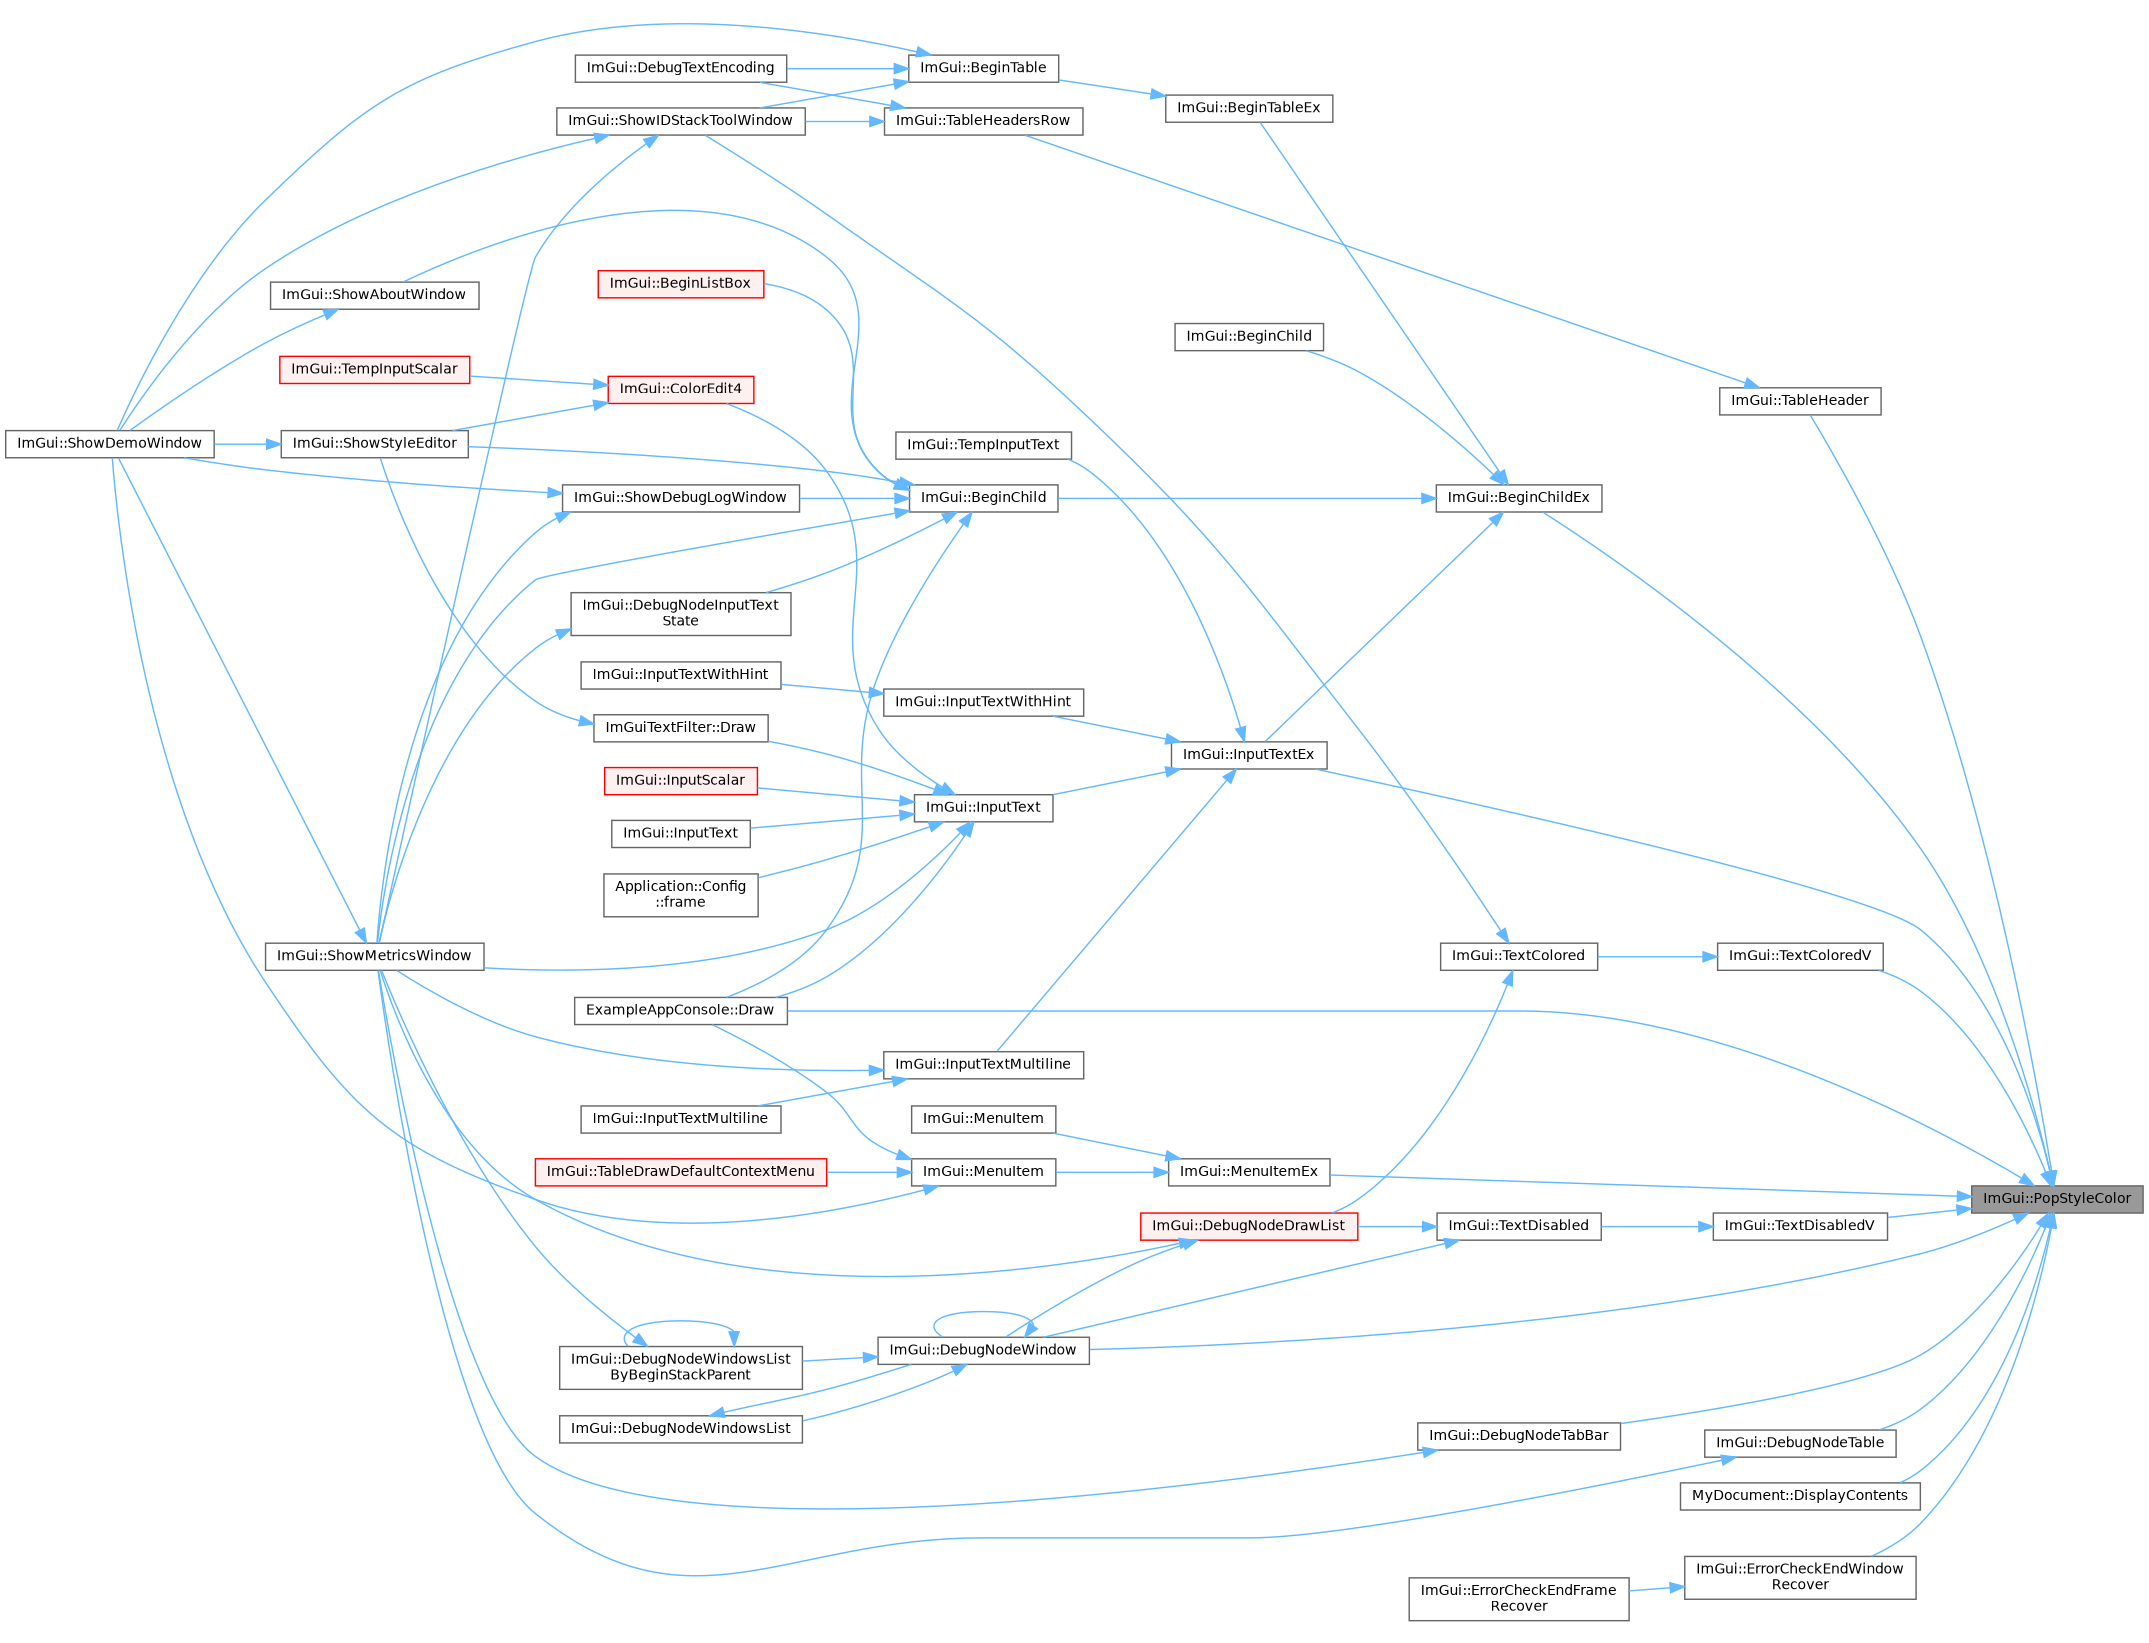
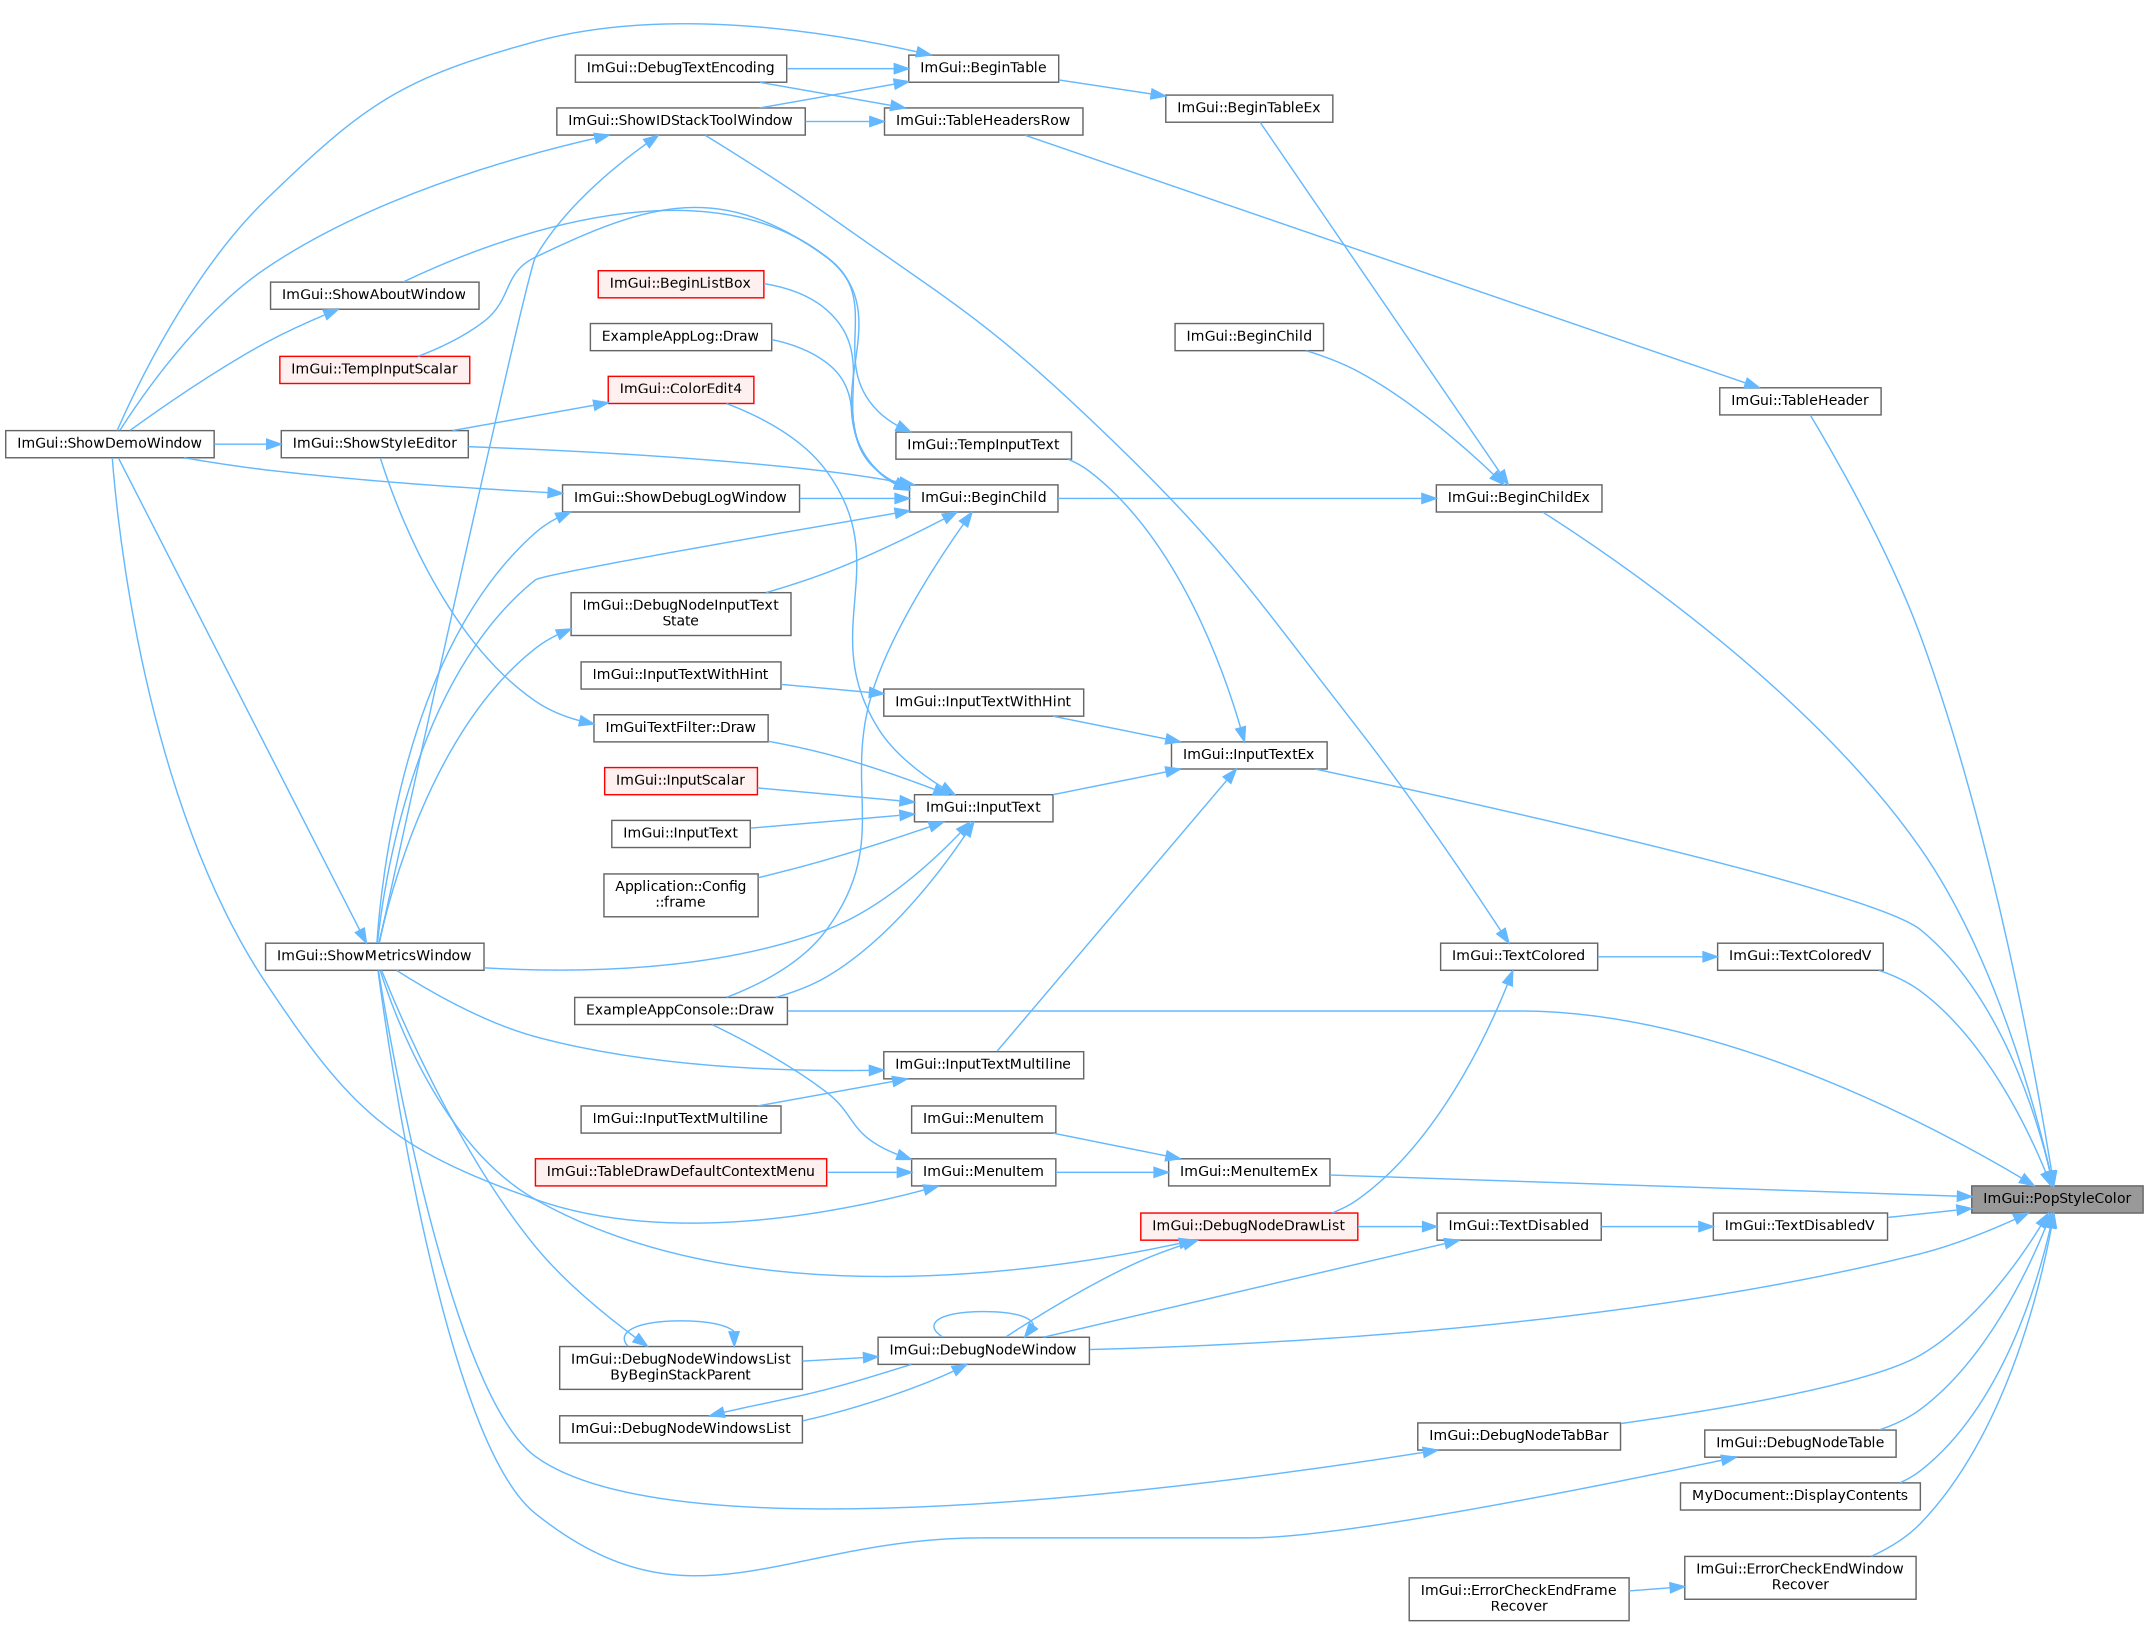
none -> (681, 337)
(532, 380) -> (603, 228)
(1379, 632) -> none
